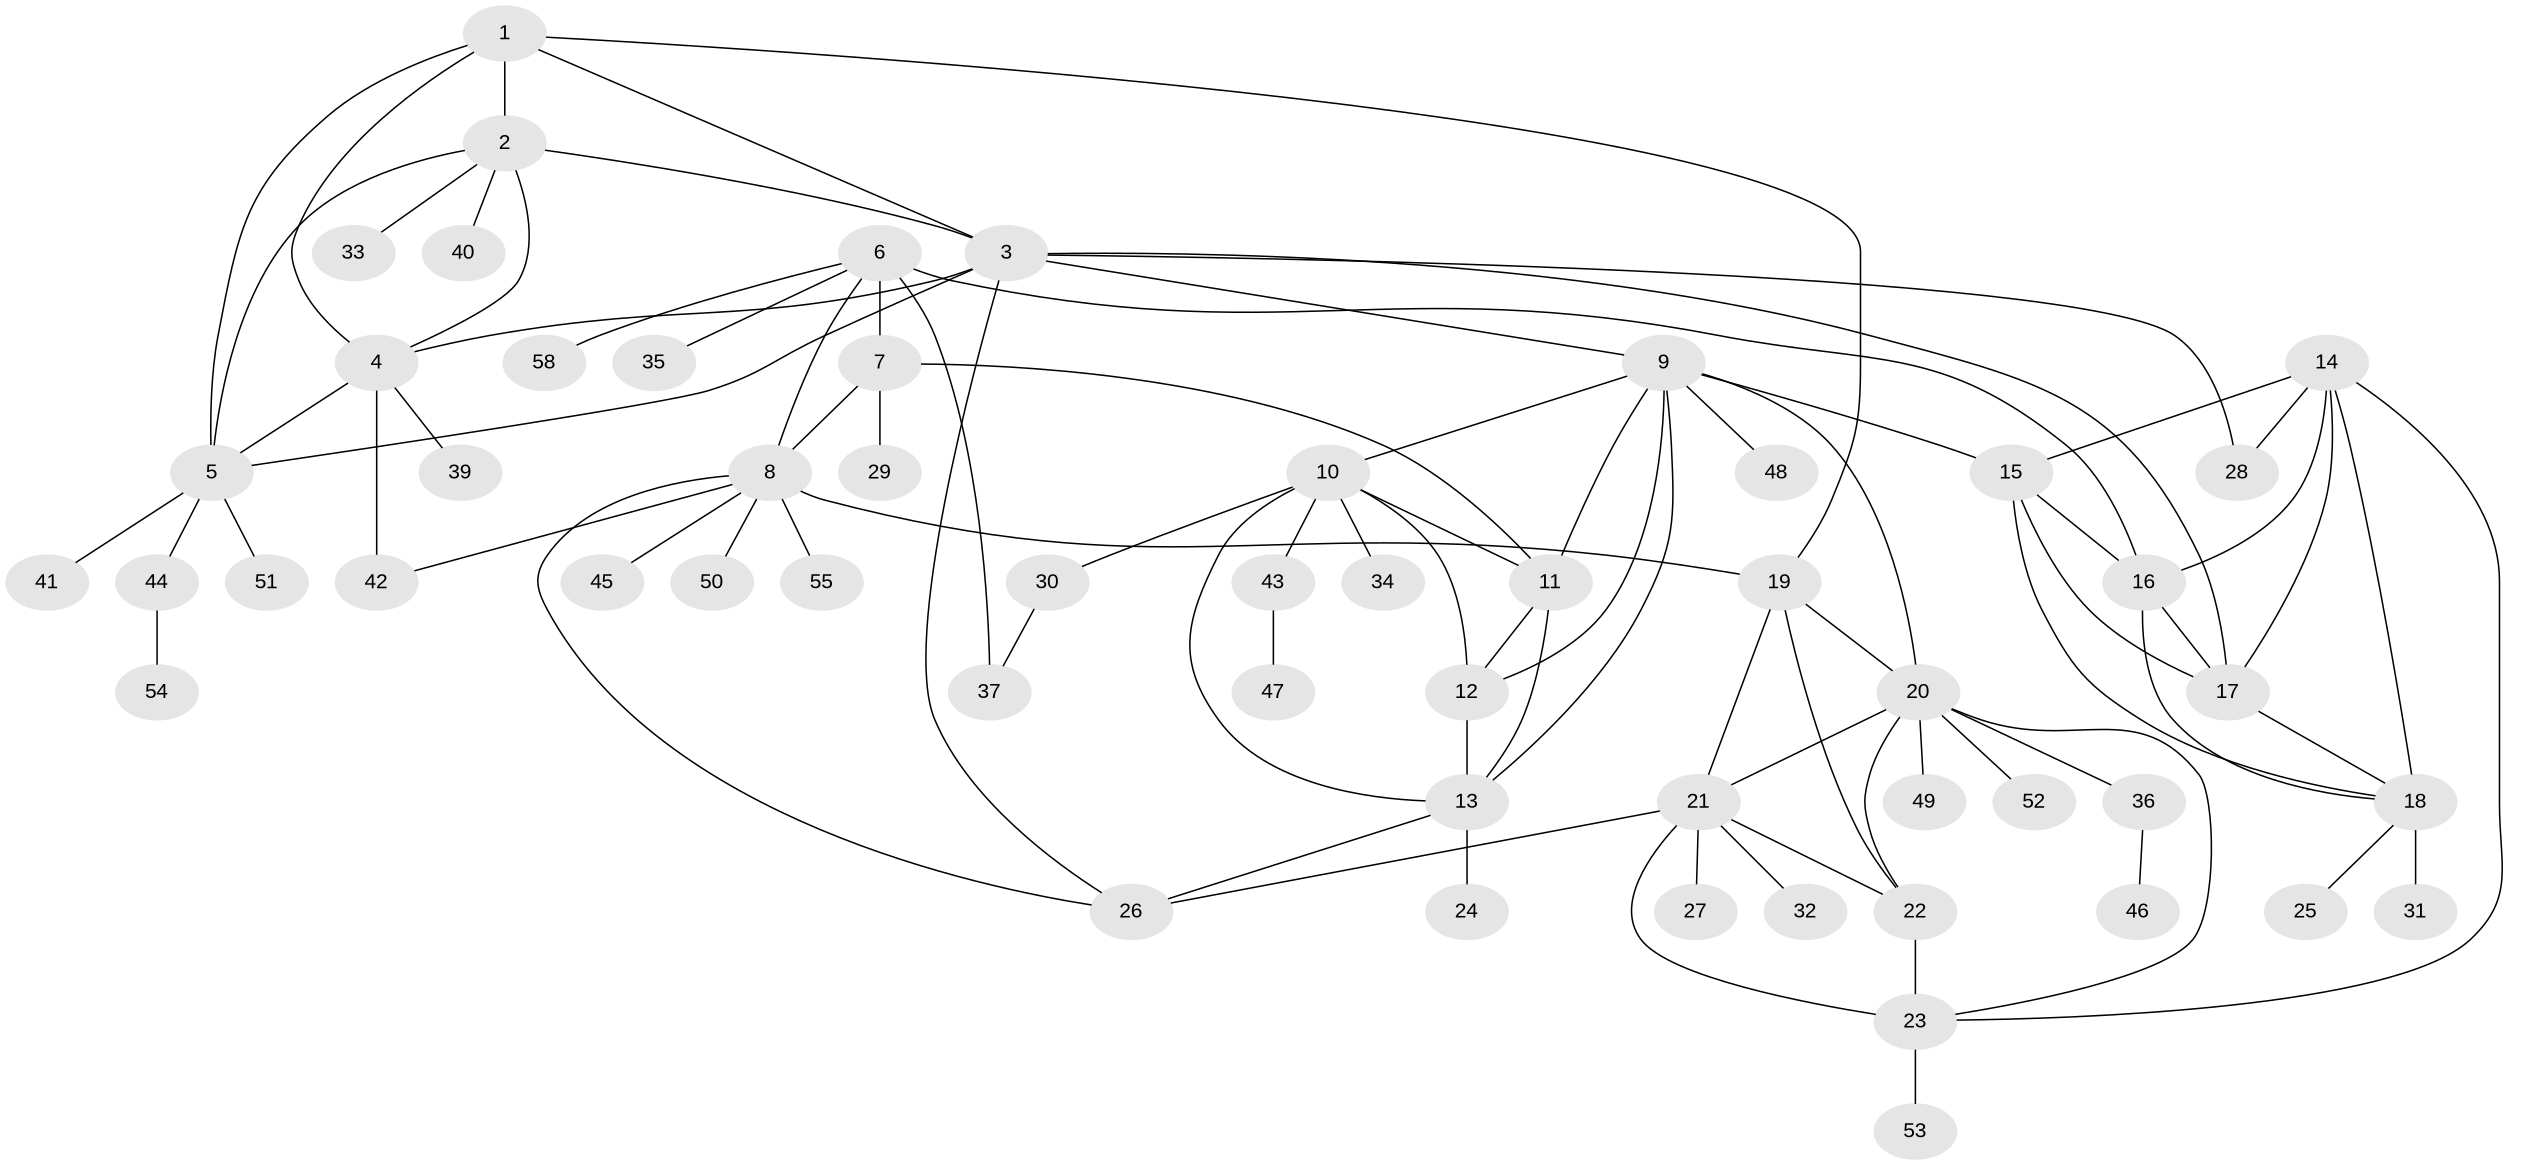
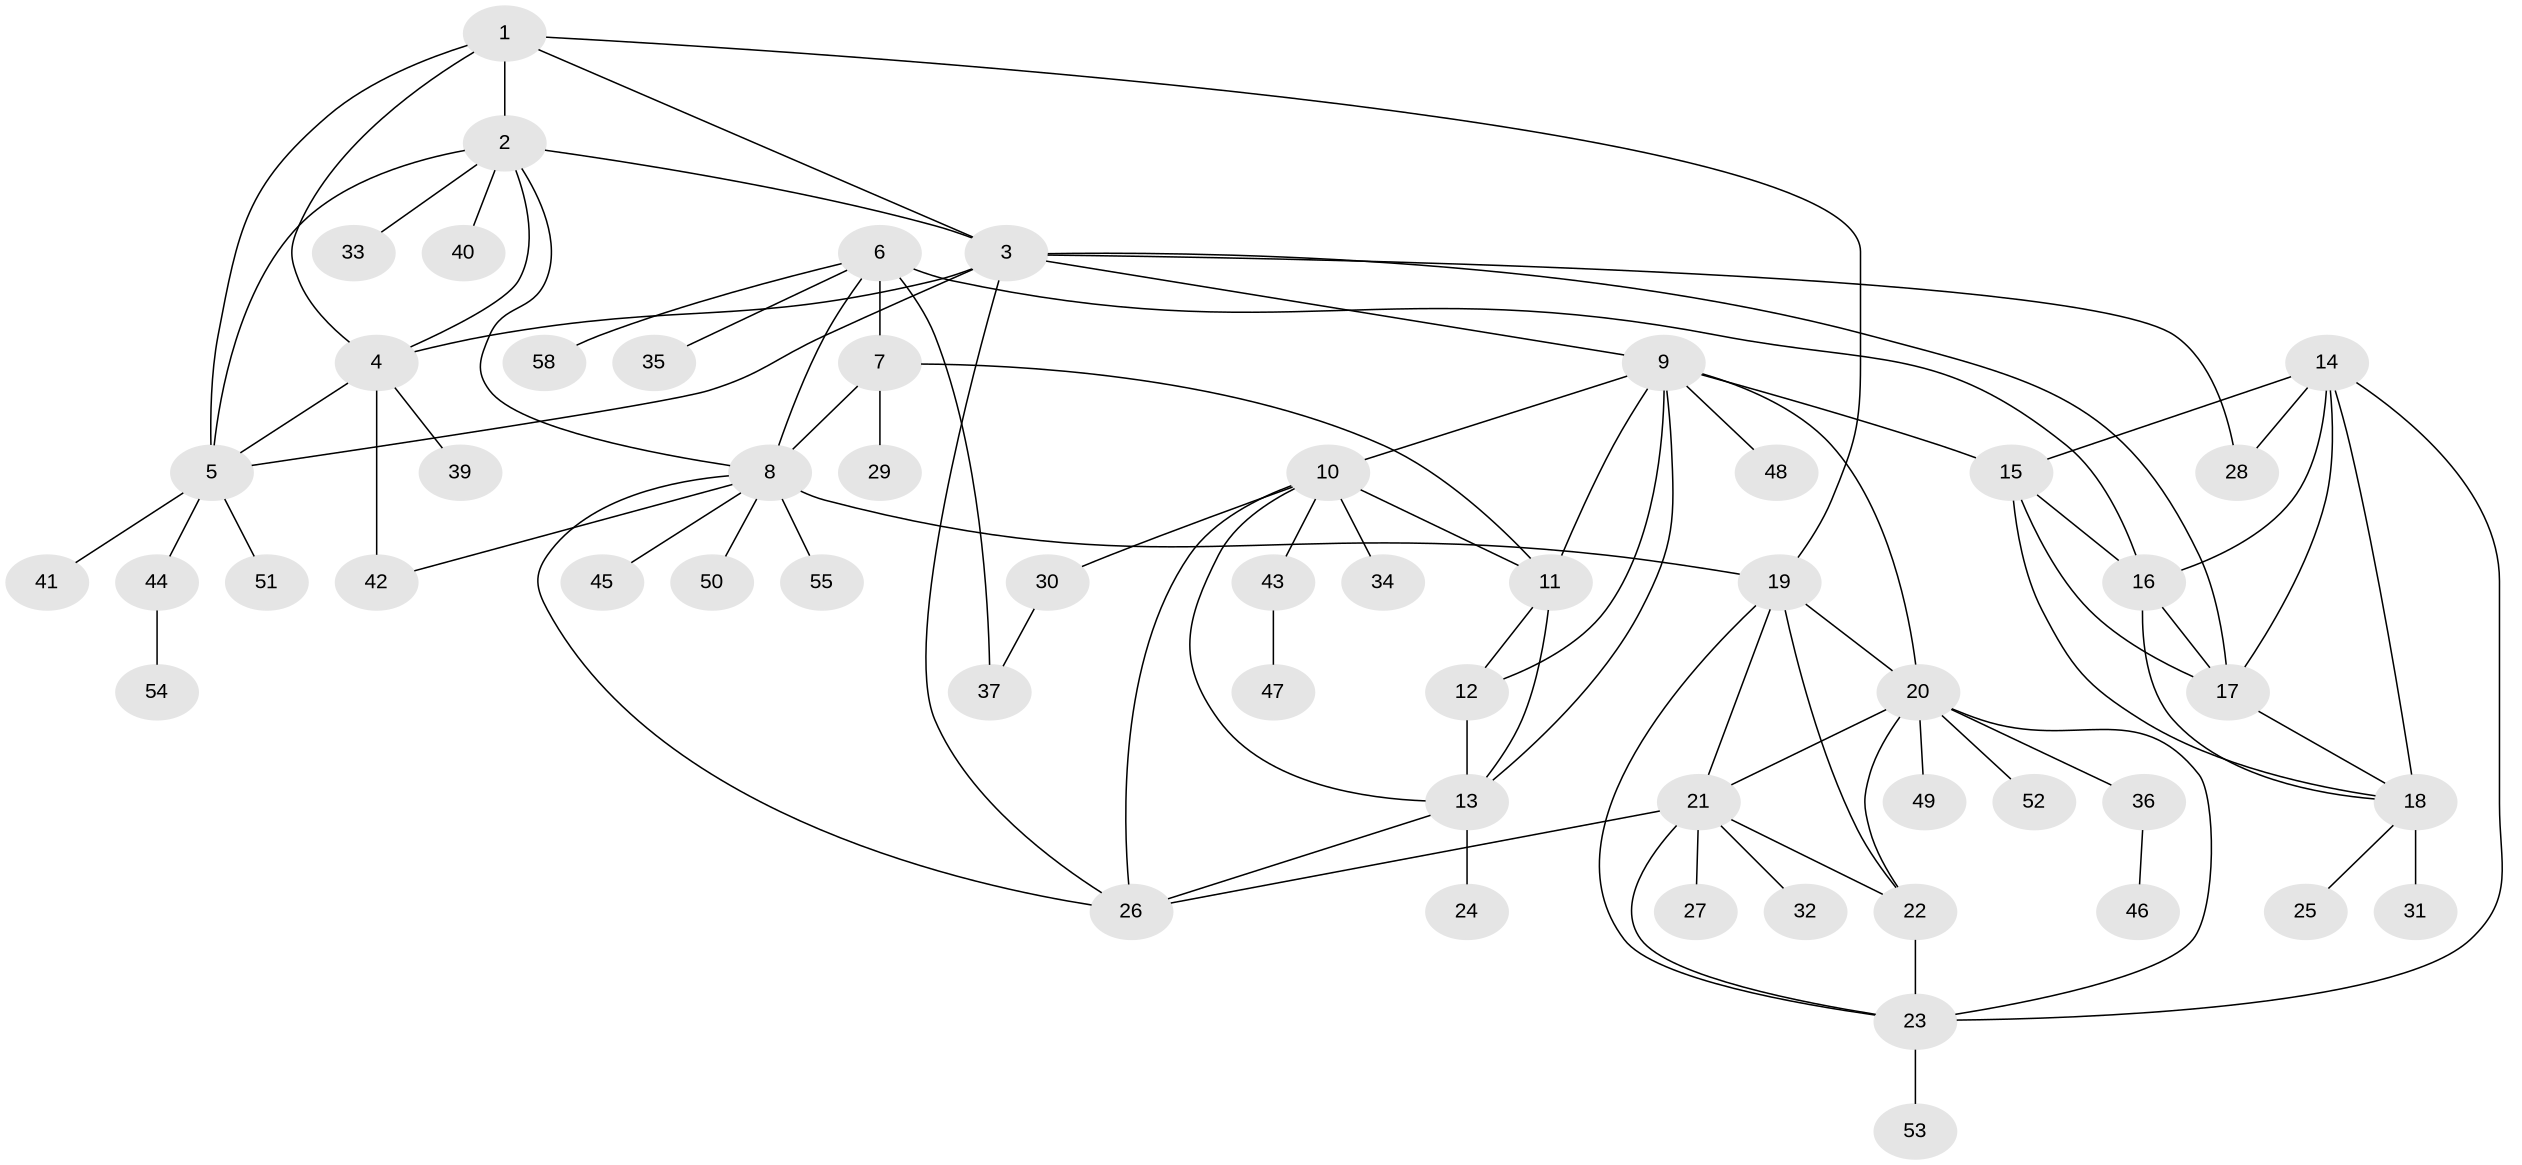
none -> (489, 389)
(1441, 561) -> (1146, 653)
none -> (1602, 882)
